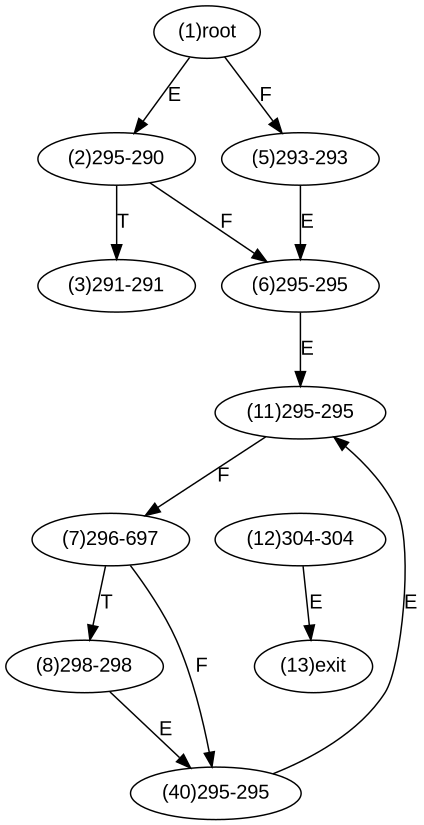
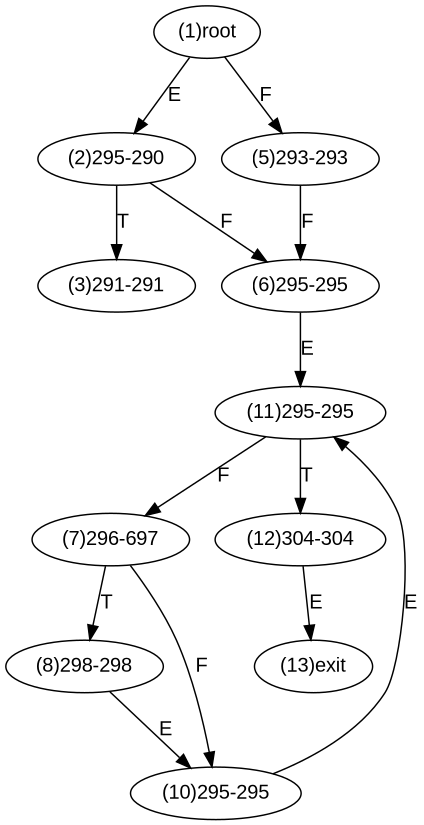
(308, 222) -> (308, 222)
none -> (300, 469)
(216, 793) -> (216, 793)
